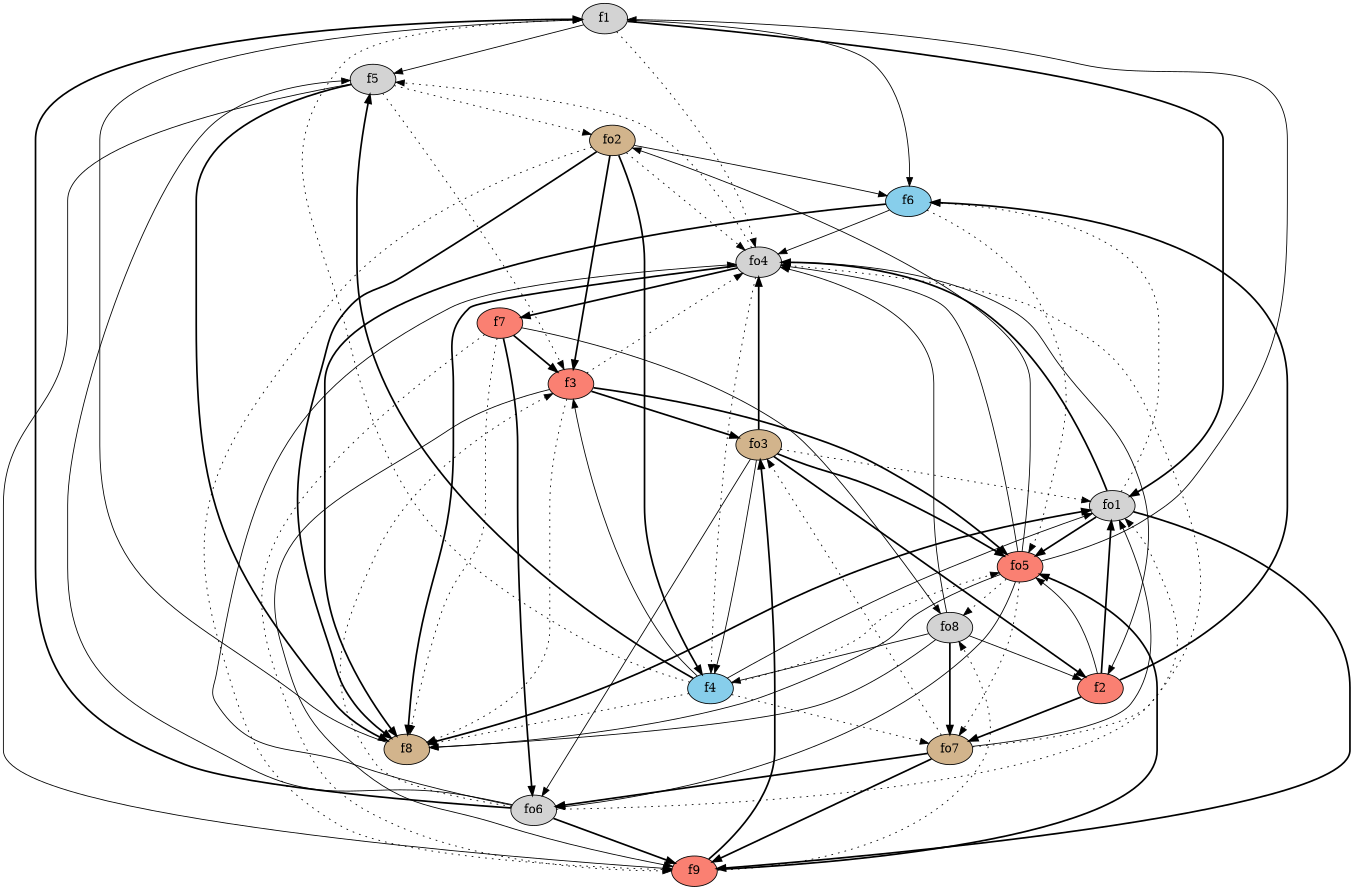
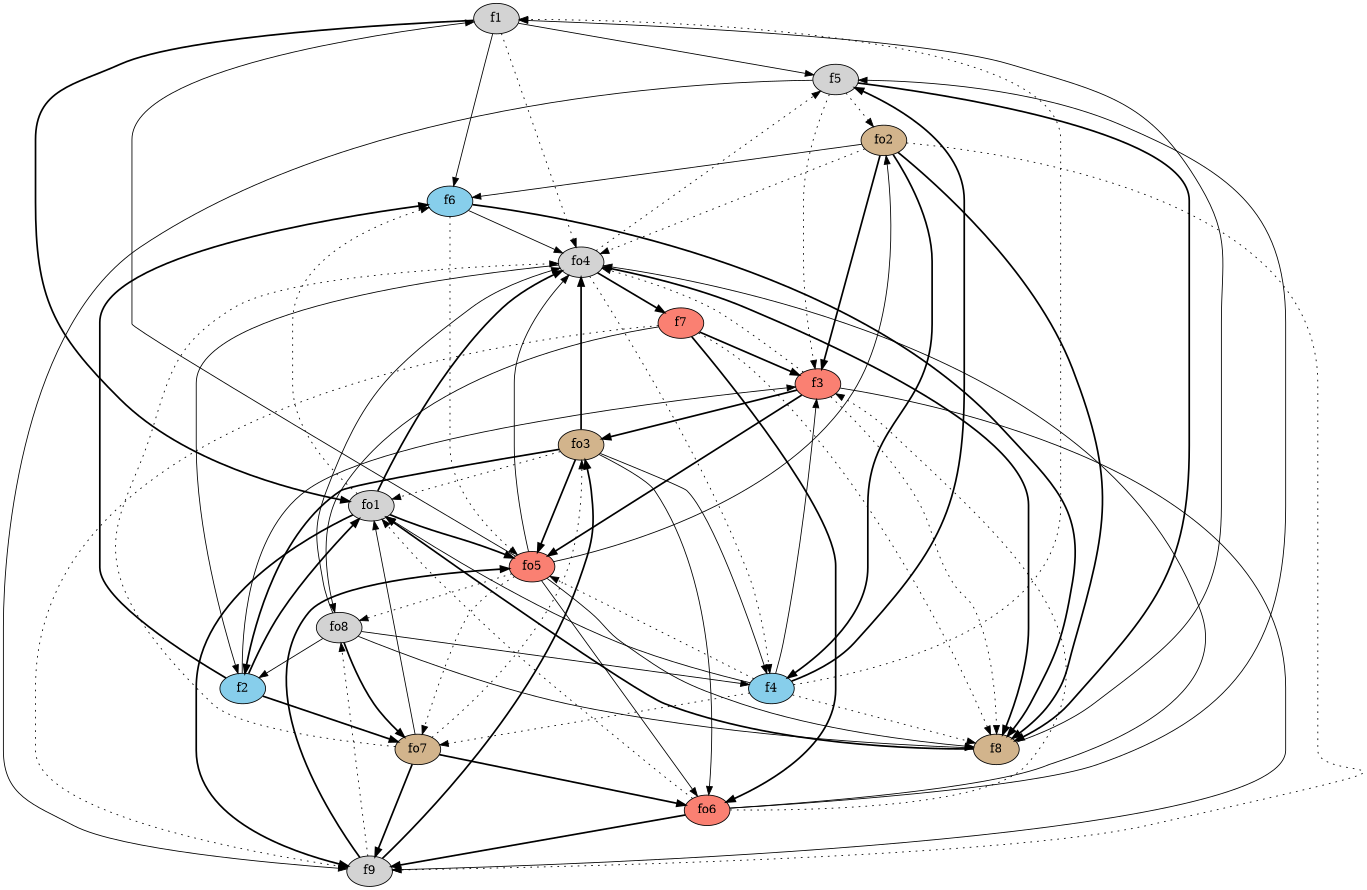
(36, 366) -> none
(1079, 623) -> (444, 441)
(1100, 689) -> (243, 689)
(534, 810) -> (707, 810)
(694, 871) -> (370, 871)
